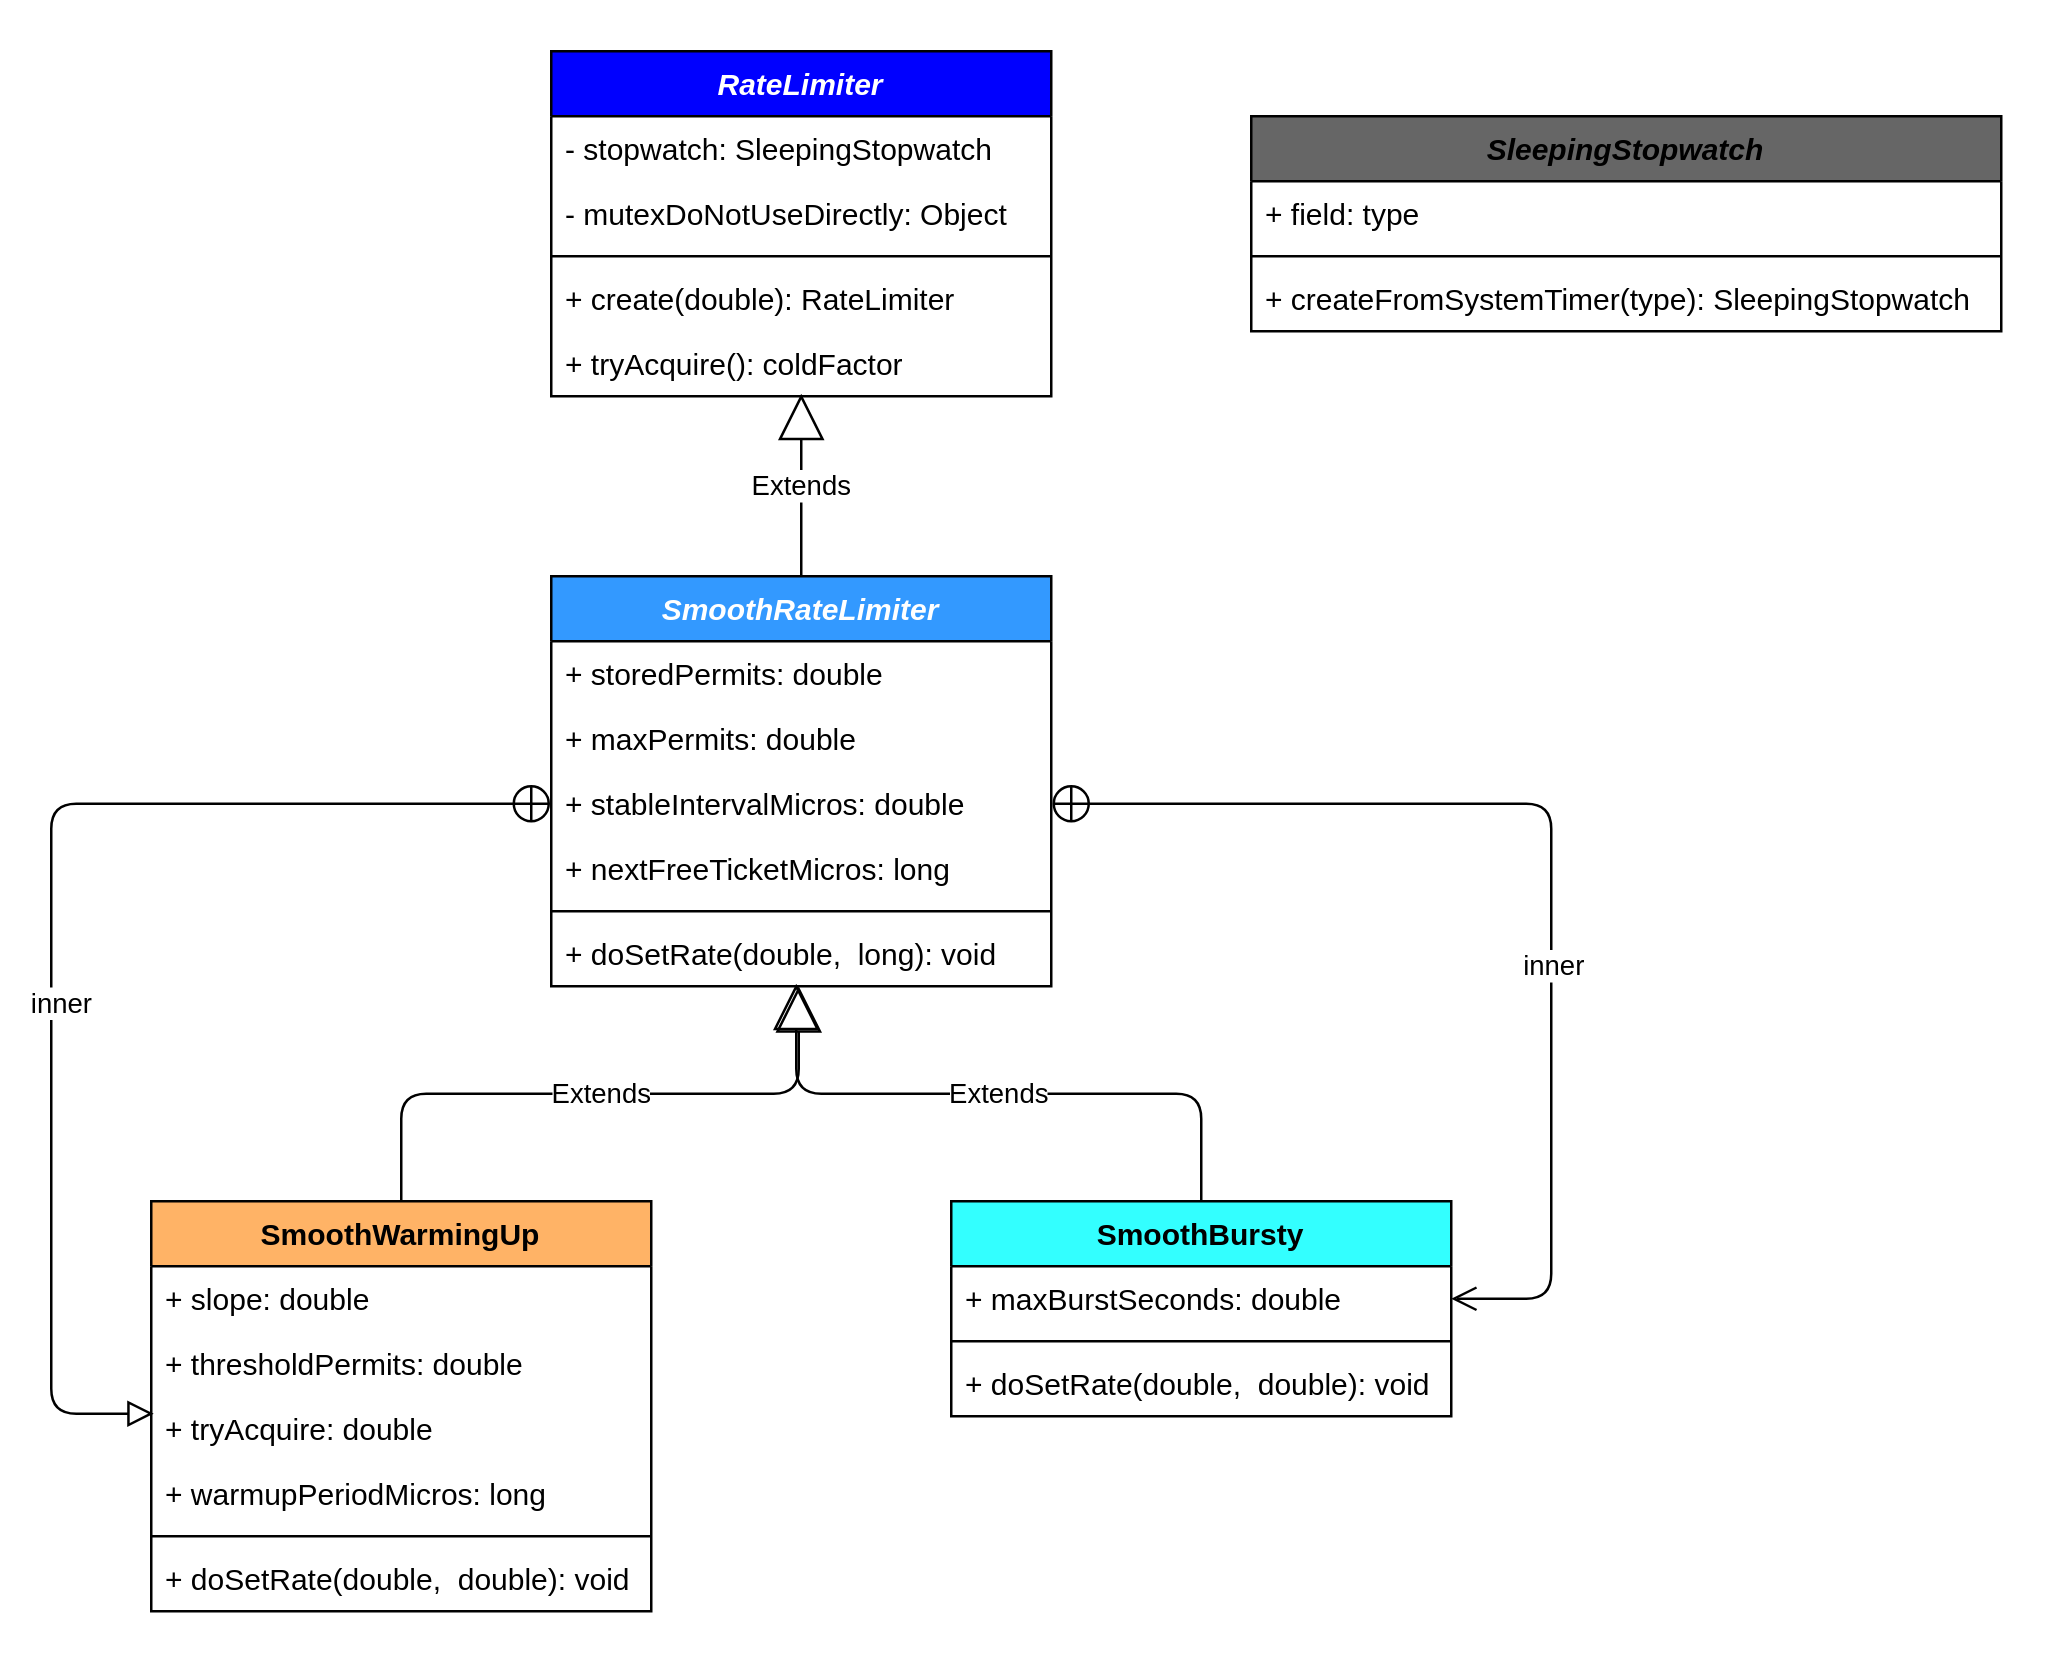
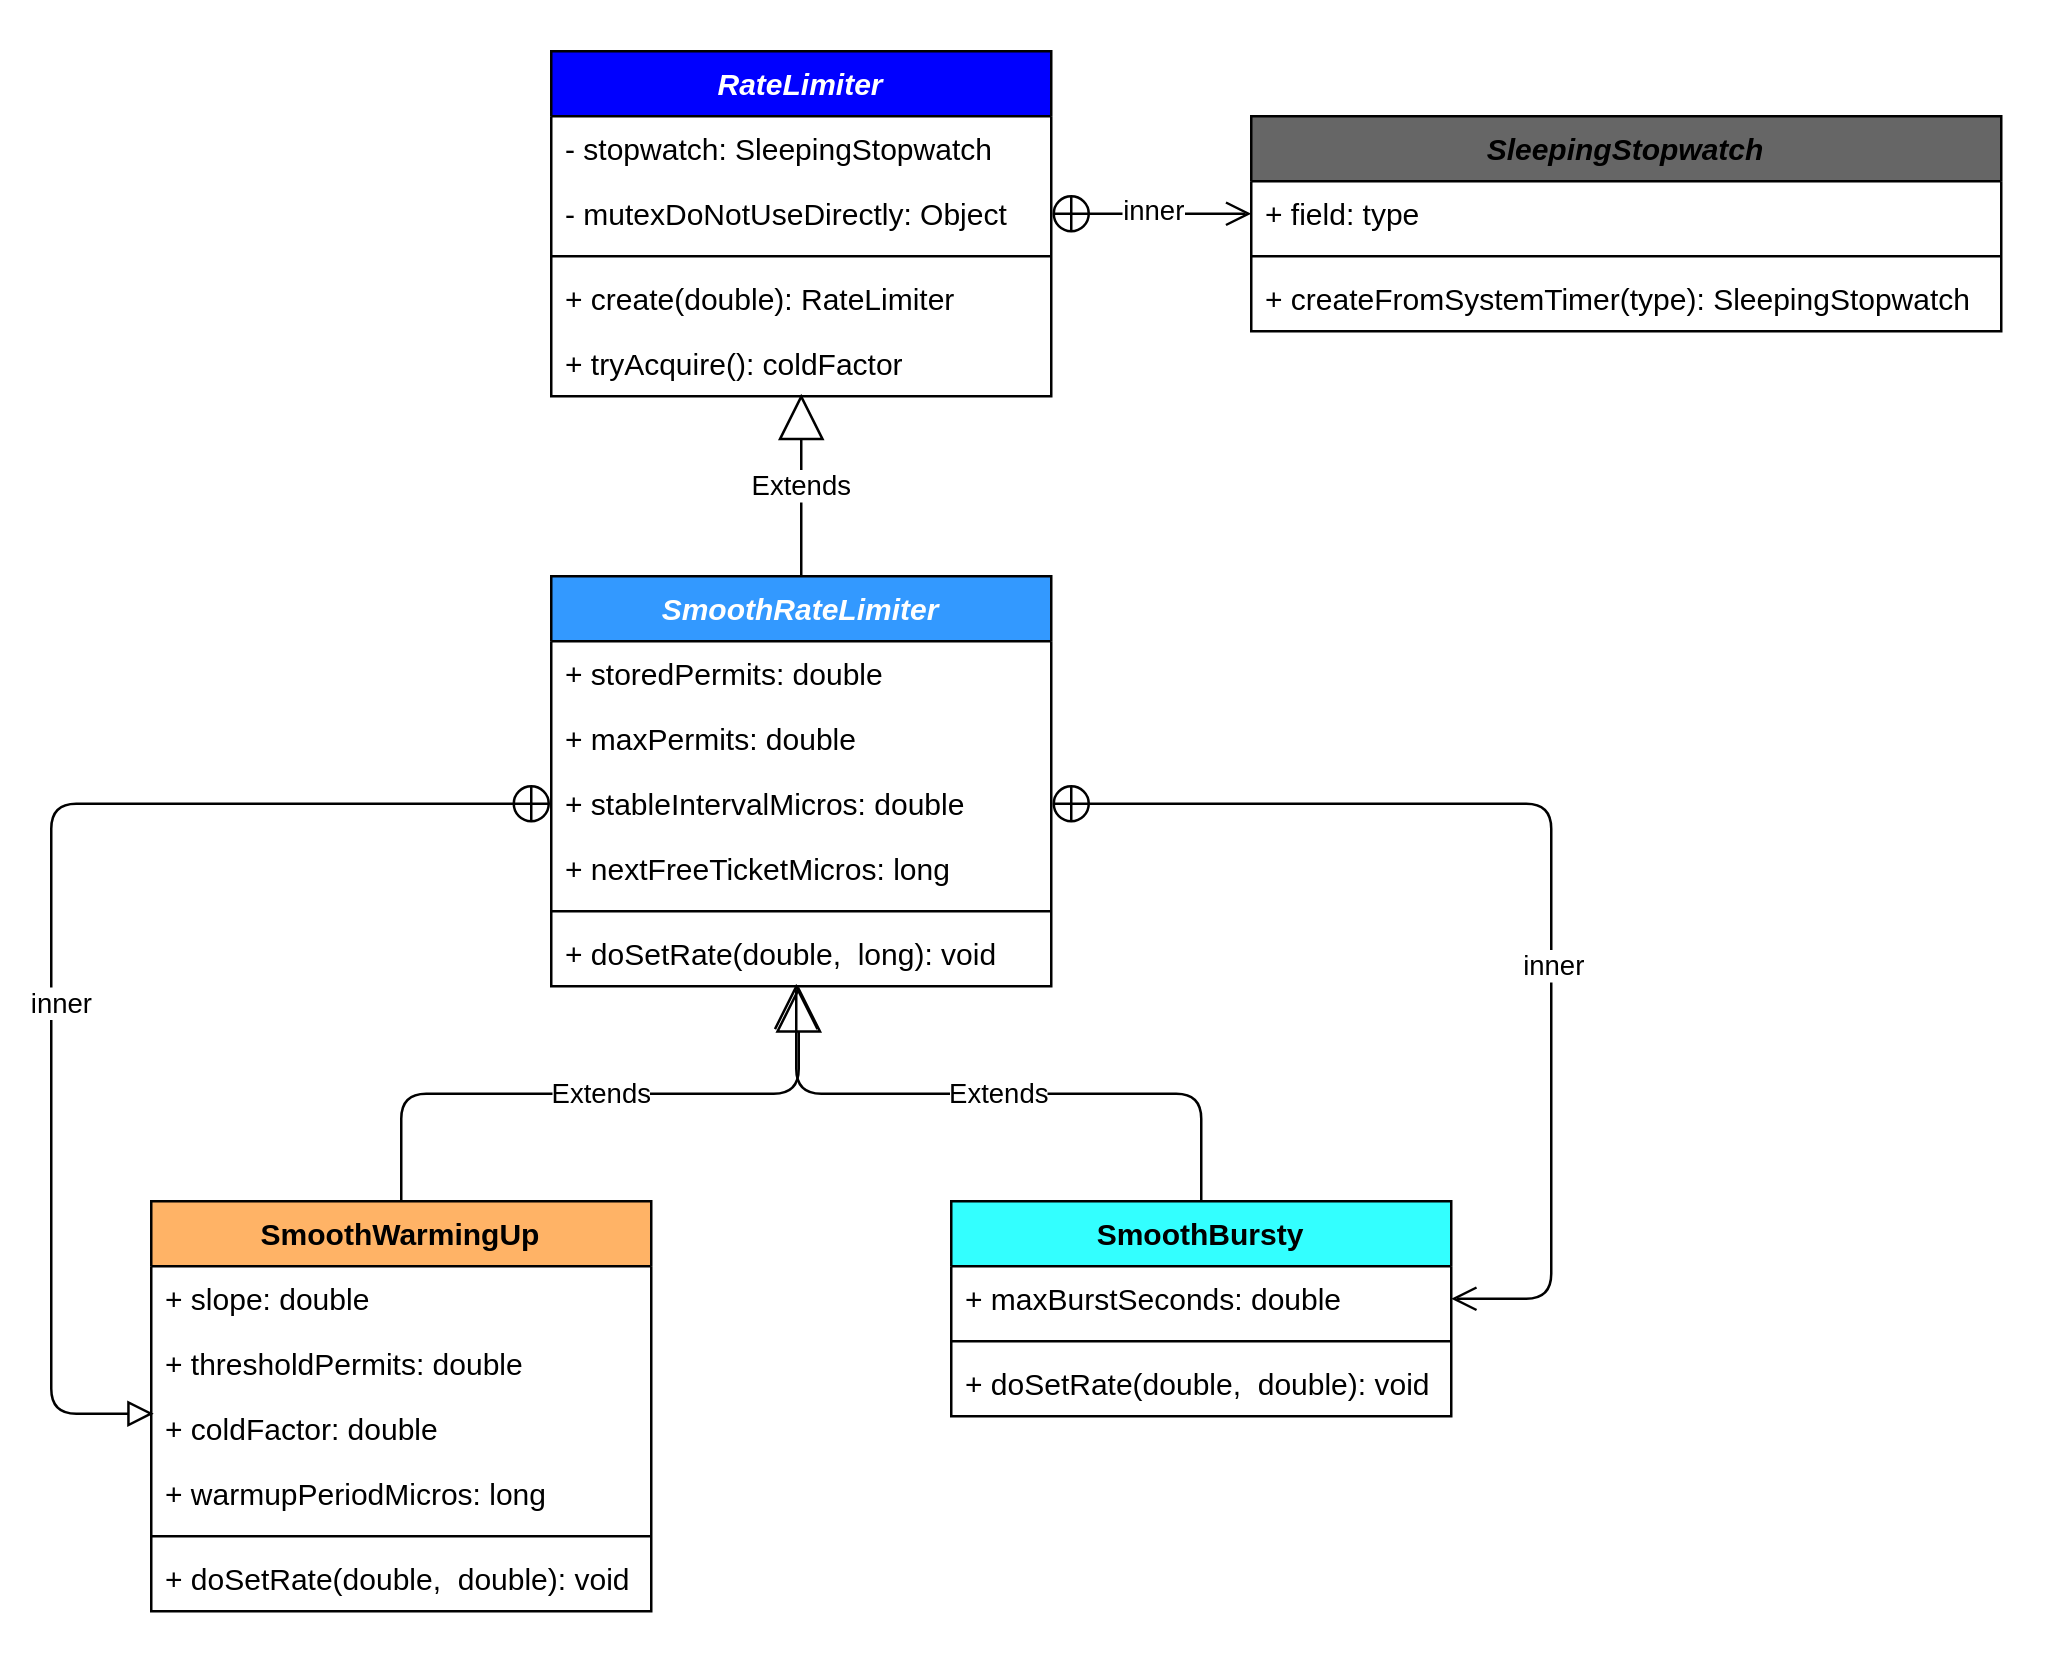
none -> (1167, 214)
(796, 1030) -> (796, 1010)
(321, 1430) -> (321, 1430)
